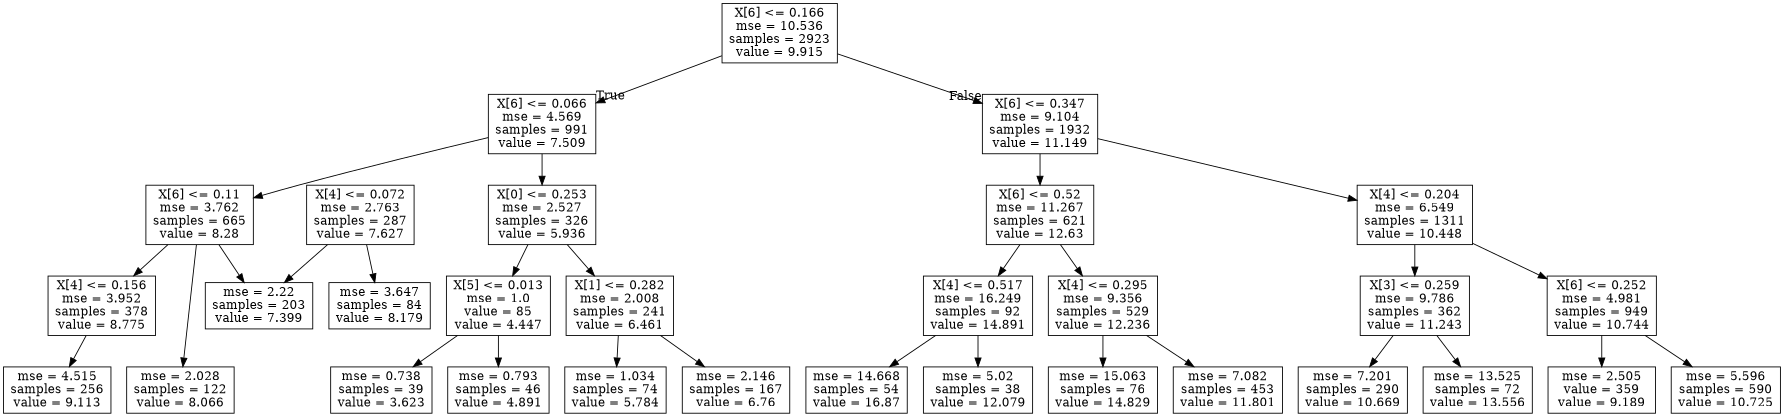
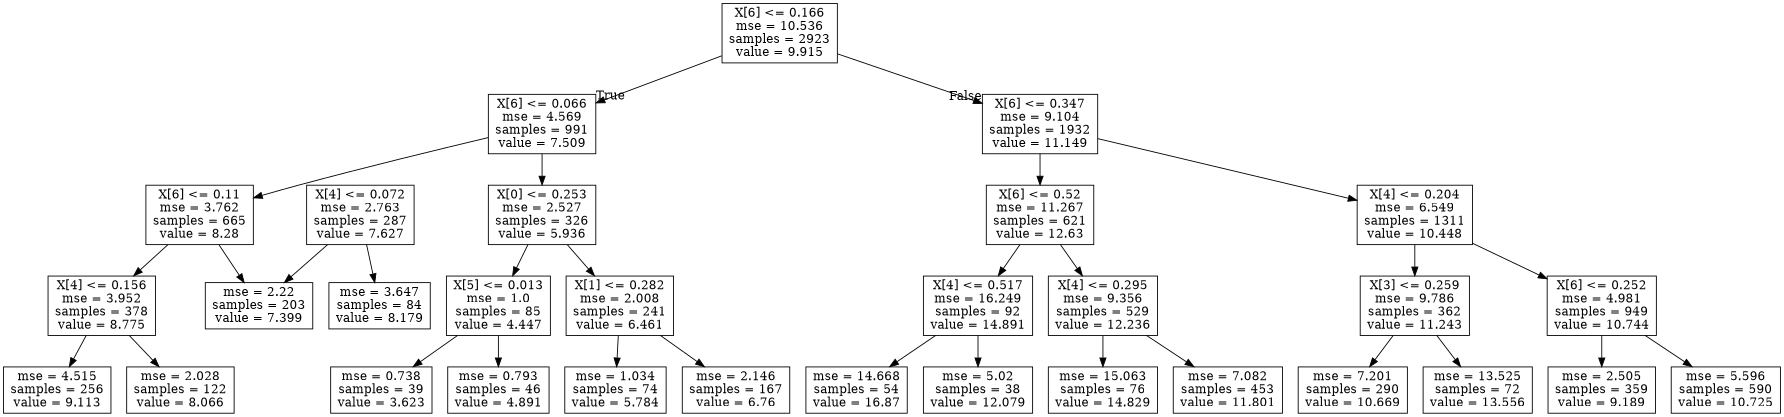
(190, 301) -> (141, 348)
(498, 306) -> (498, 306)
(1602, 390) -> (1602, 390)
